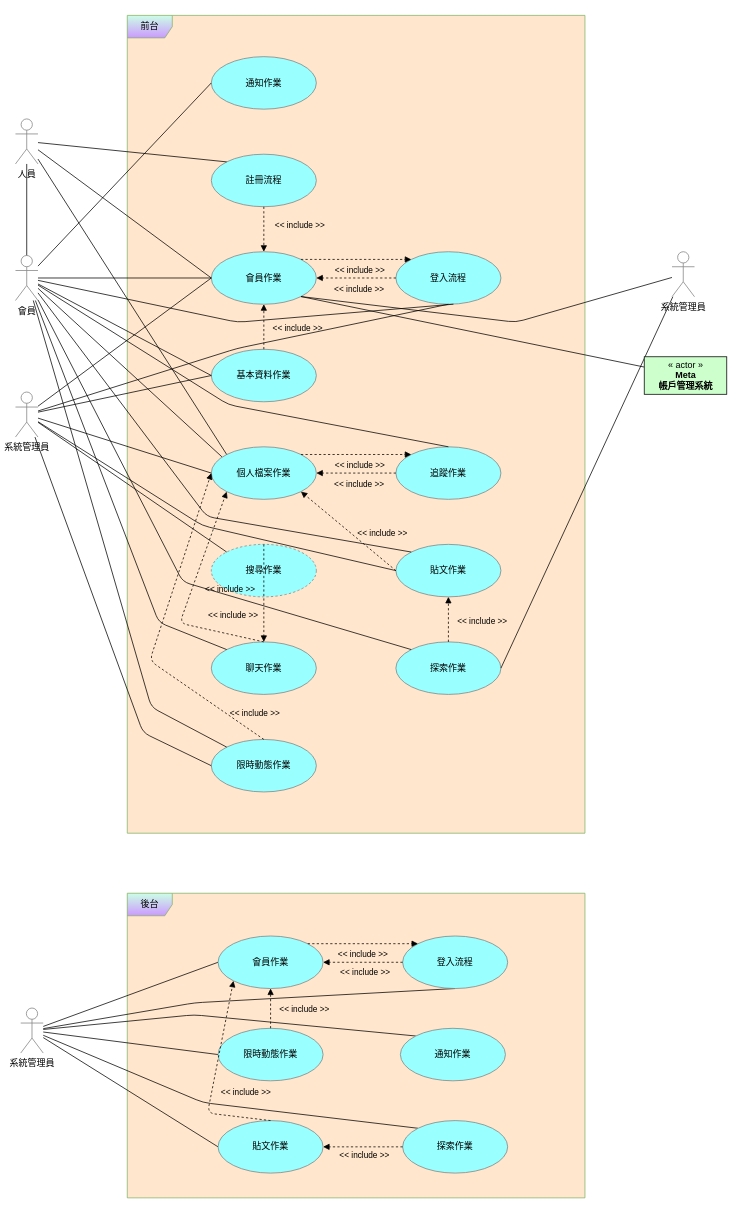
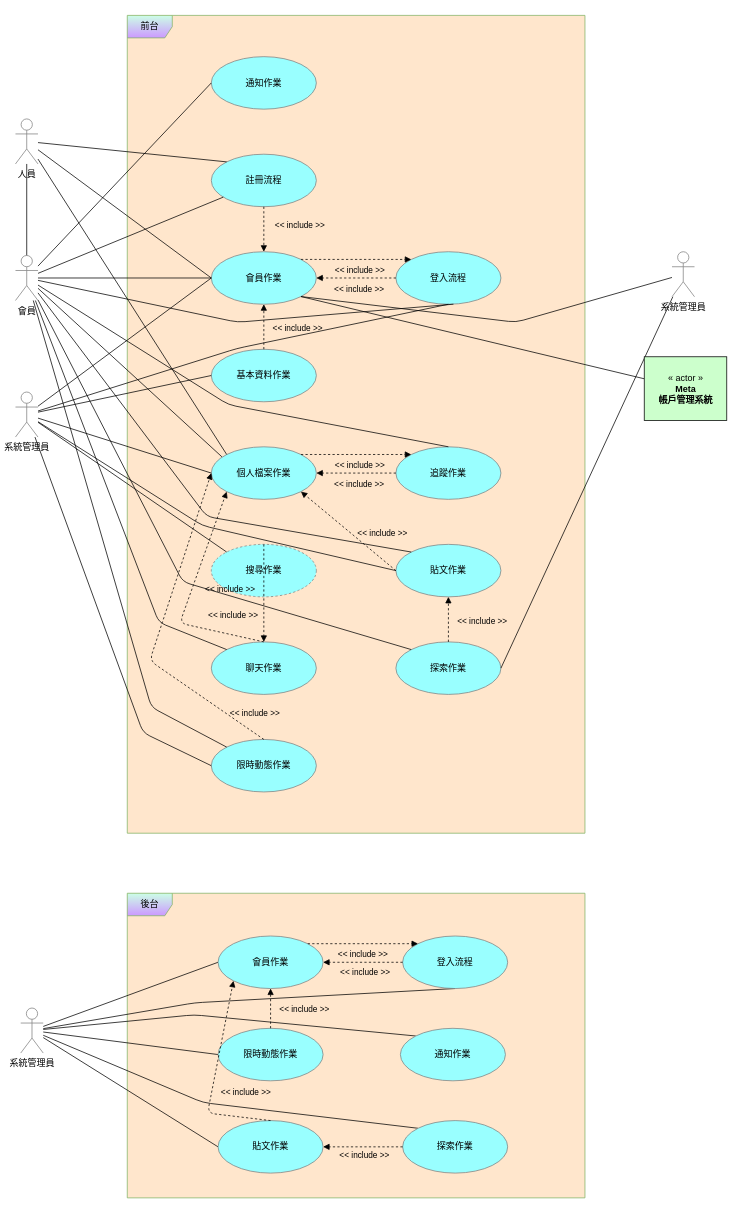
(101, 317) -> (130, 235)
(685, 375) -> (685, 389)
